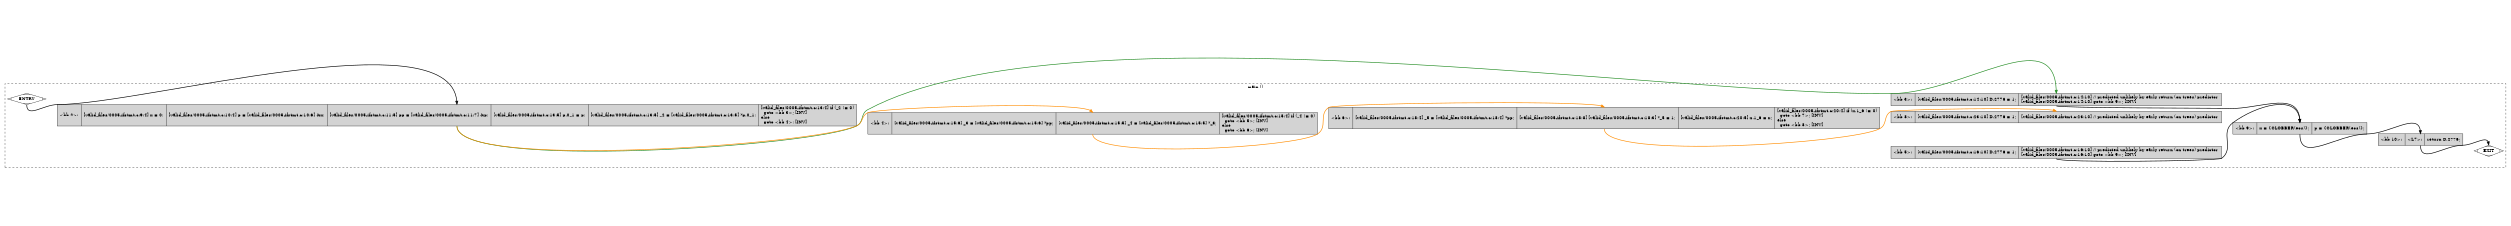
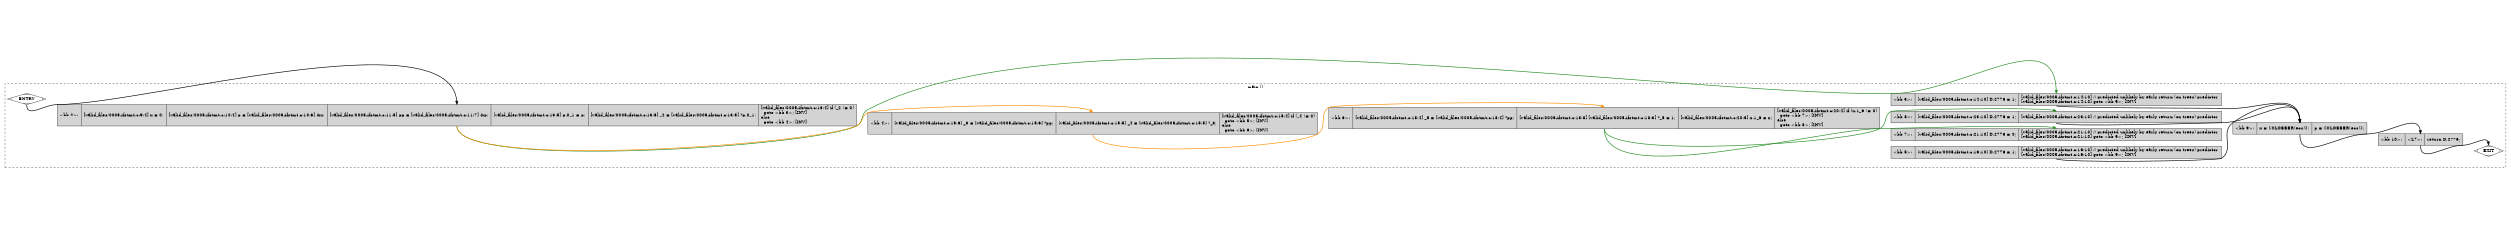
none -> (2183, 124)
none -> (2056, 135)
(1832, 138) -> (1832, 138)
